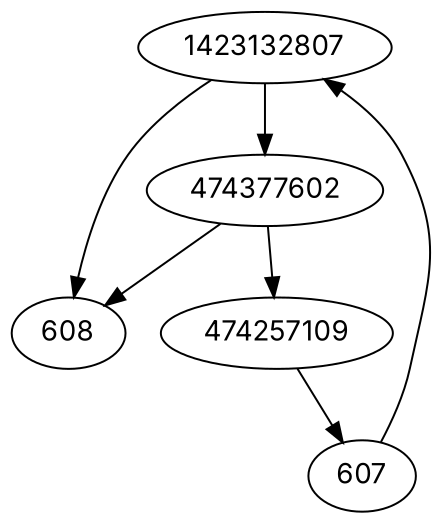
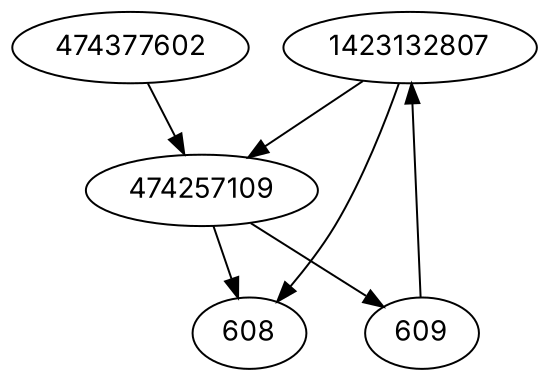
(265, 109) -> (314, 114)
(171, 259) -> (222, 252)
(362, 476) -> (422, 333)
